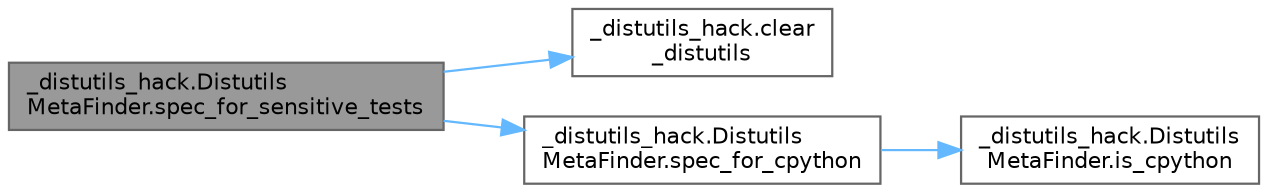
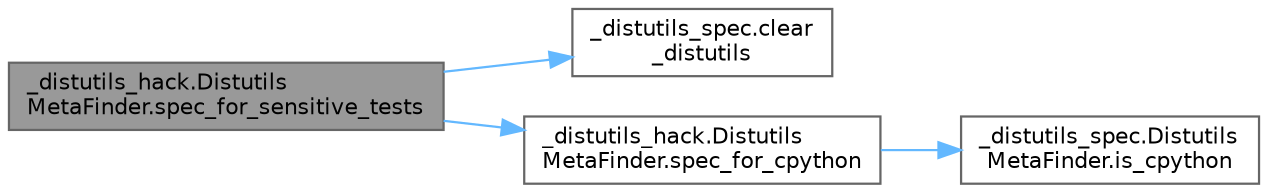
(702, 43) -> (702, 43)
(1110, 150) -> (1110, 150)
